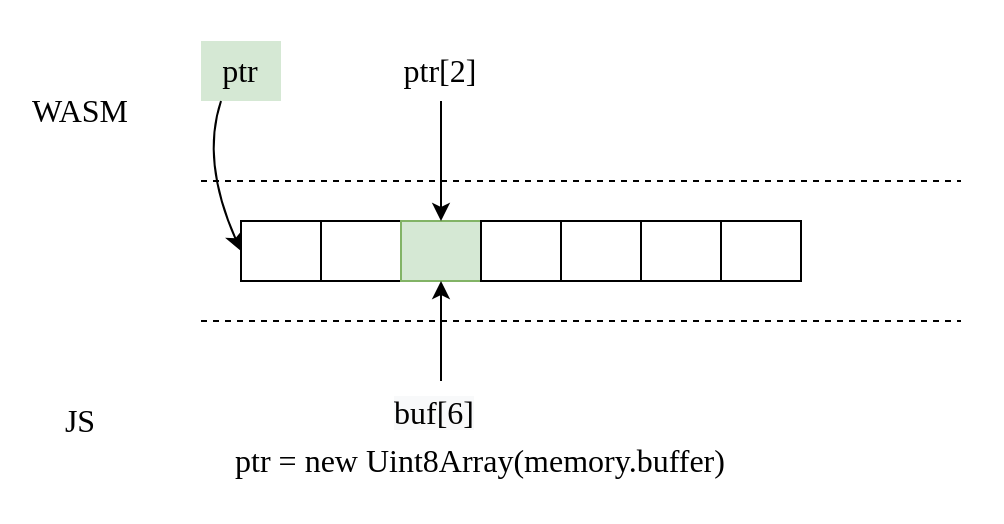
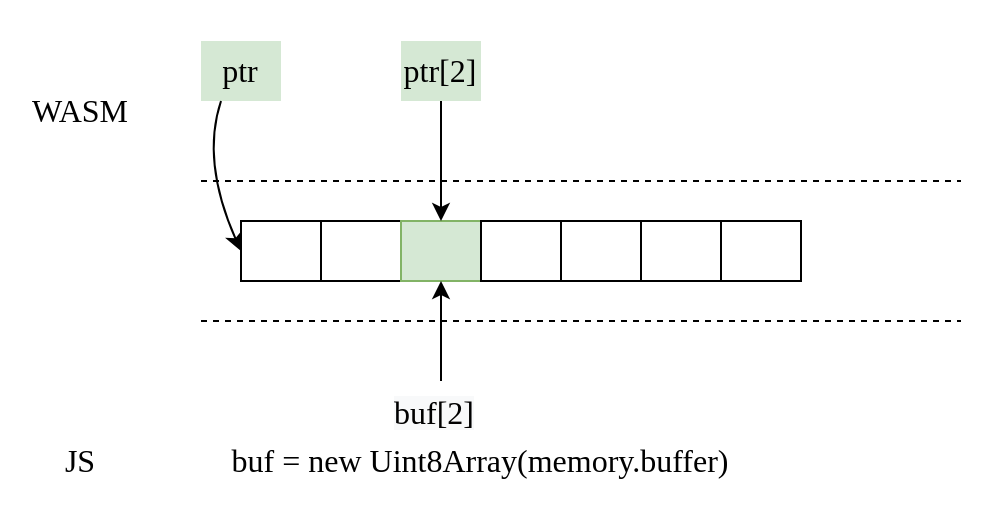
(441, 71) -> (441, 71)
(81, 421) -> (81, 461)
(443, 433) -> (443, 433)
(481, 461) -> (481, 461)
